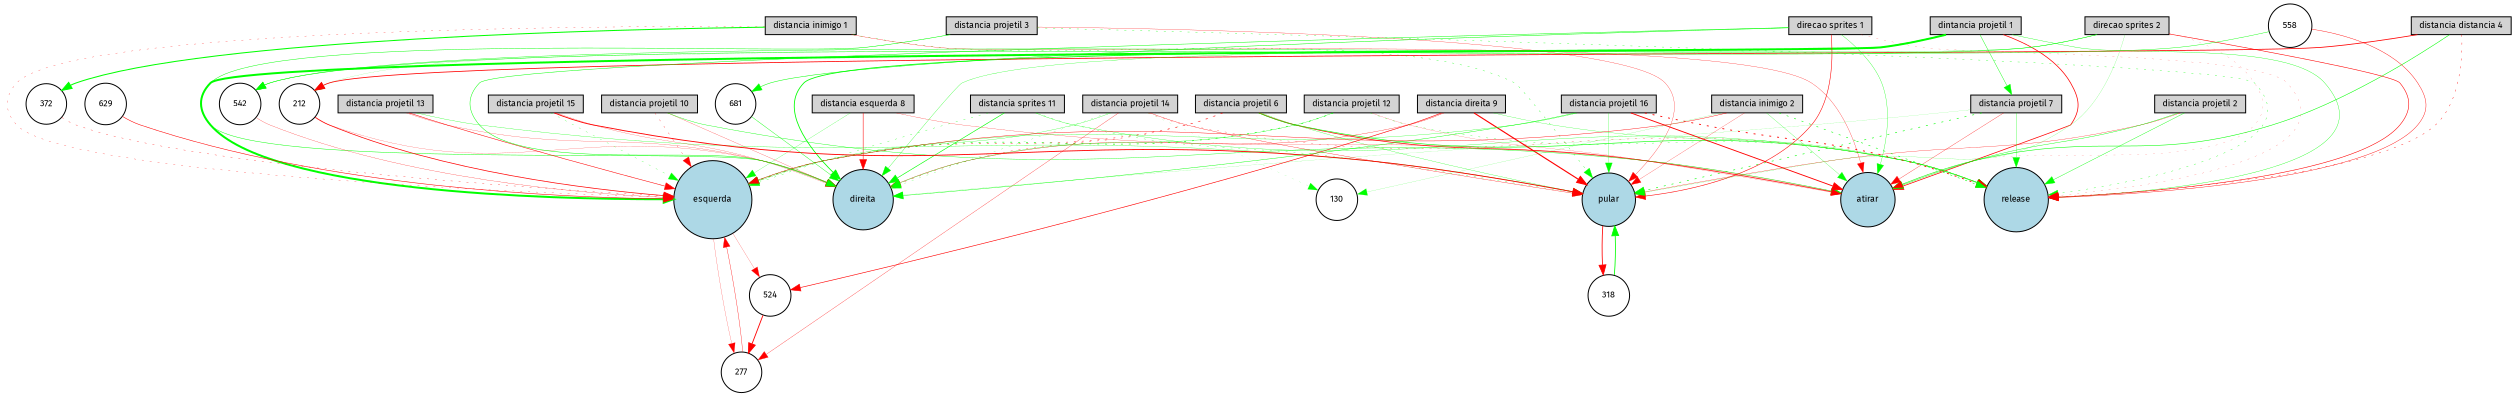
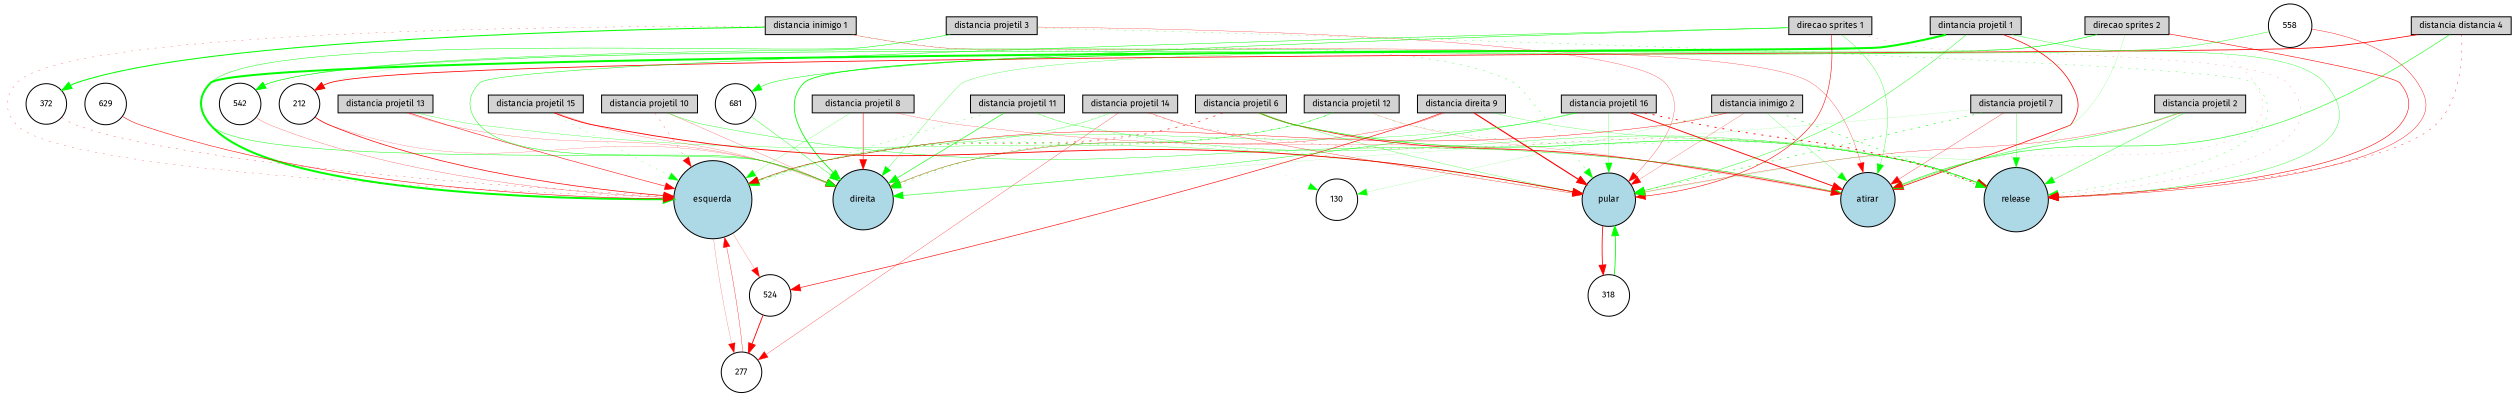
(1998, 68) -> (1816, 134)
(863, 104) -> (863, 104)
(1017, 104) -> (1017, 104)
